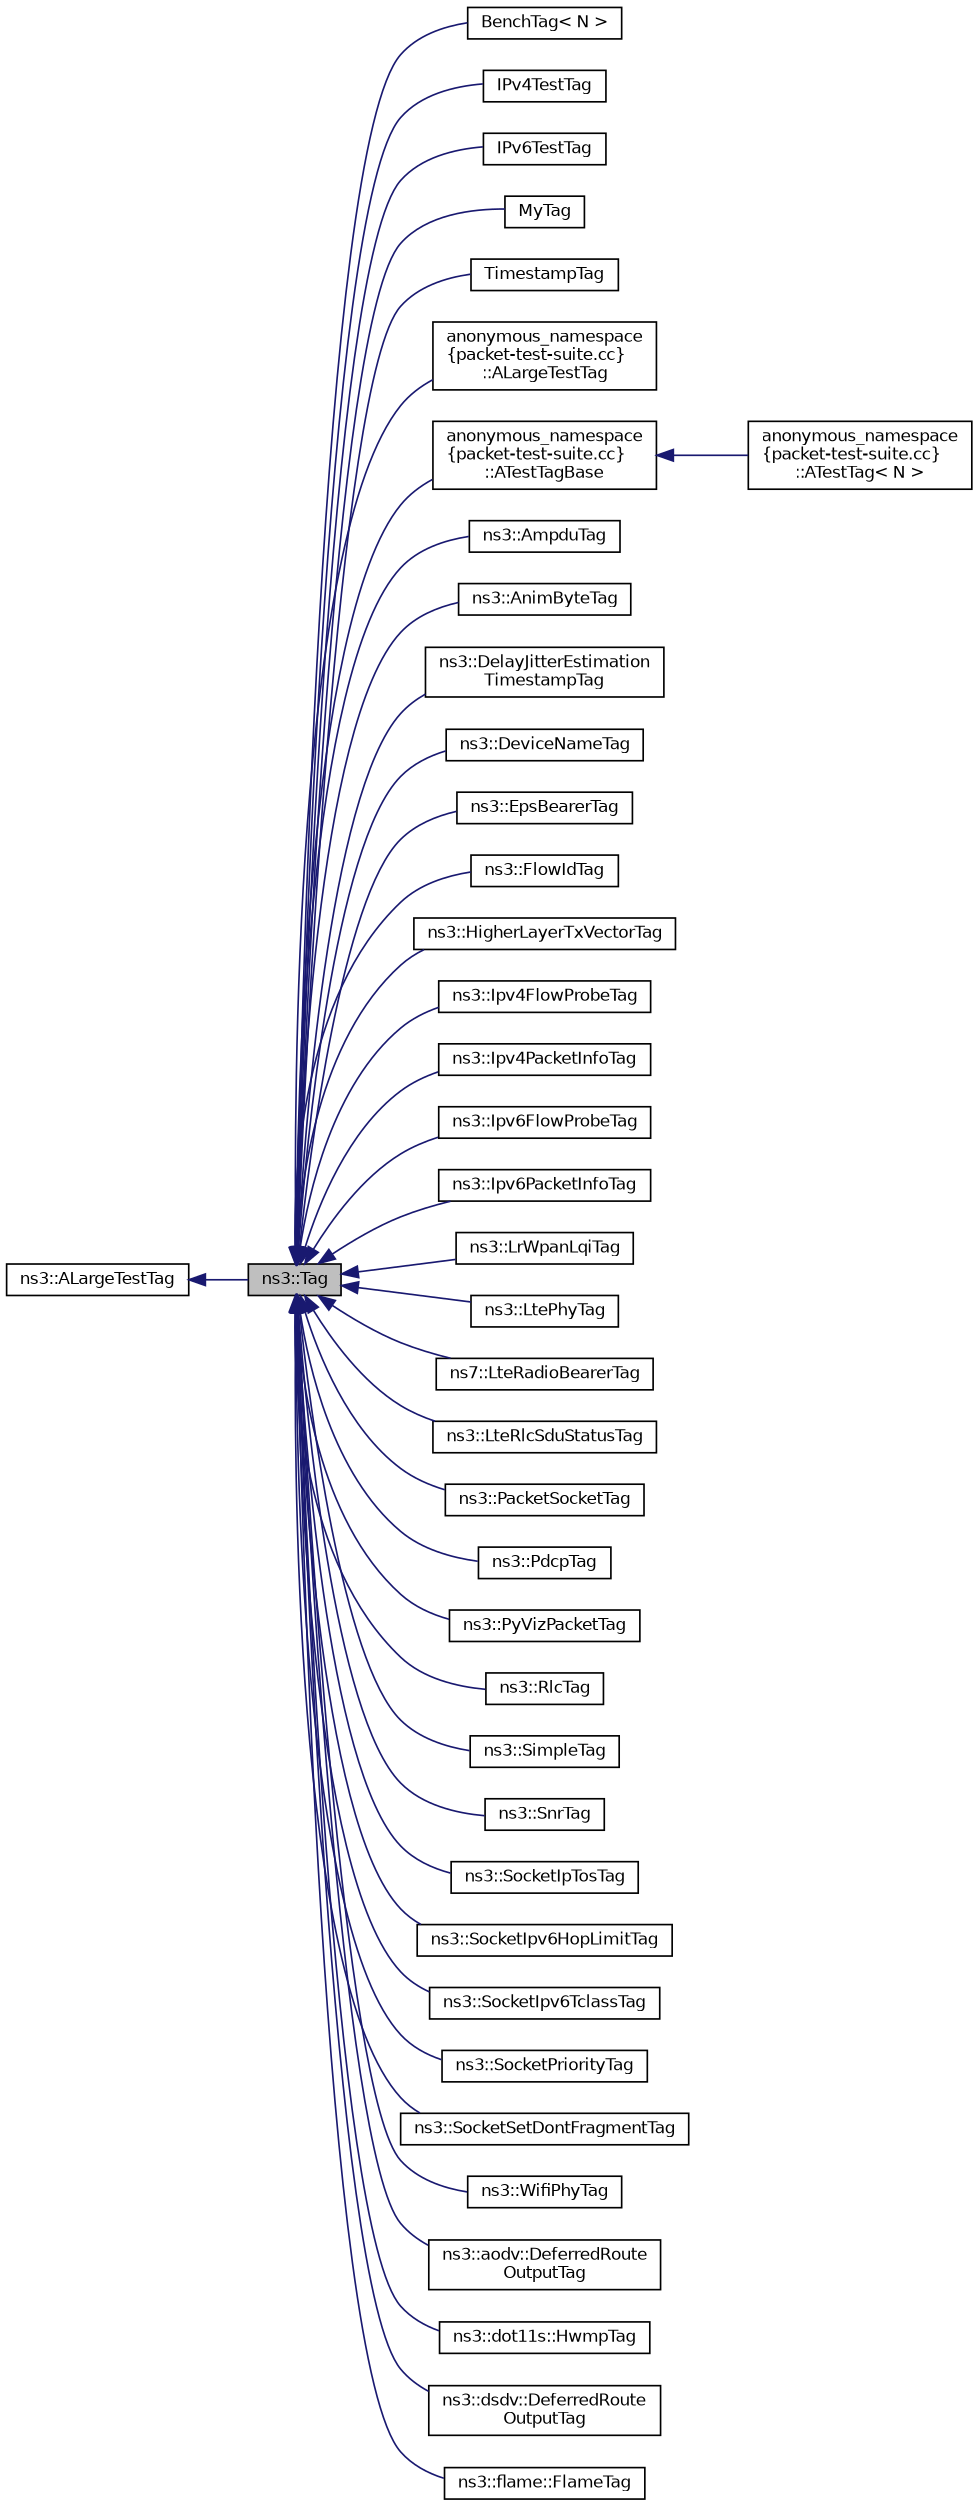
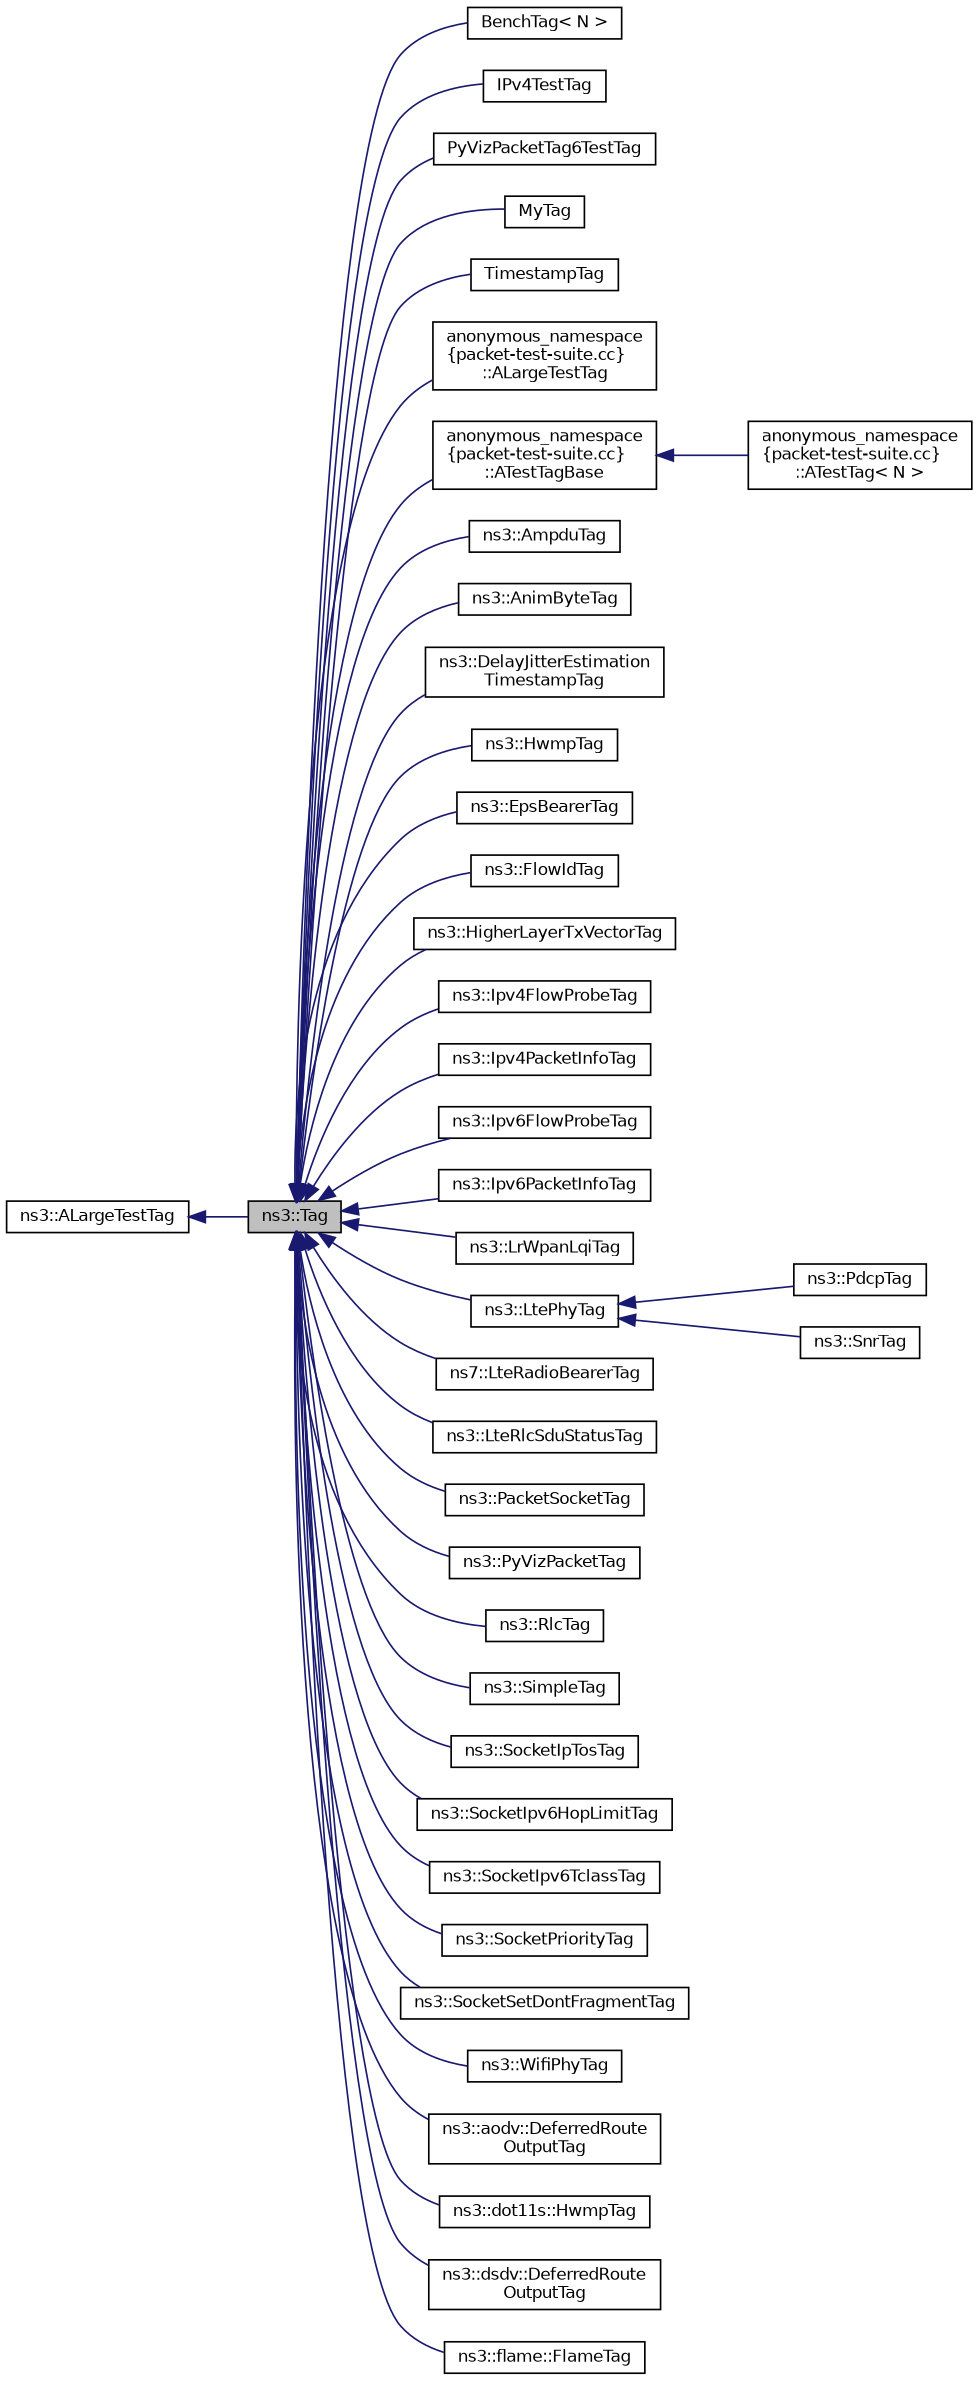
(545, 149) -> (545, 149)
(545, 745) -> (545, 745)
(351, 1468) -> (715, 1294)
(335, 1599) -> (718, 1328)
